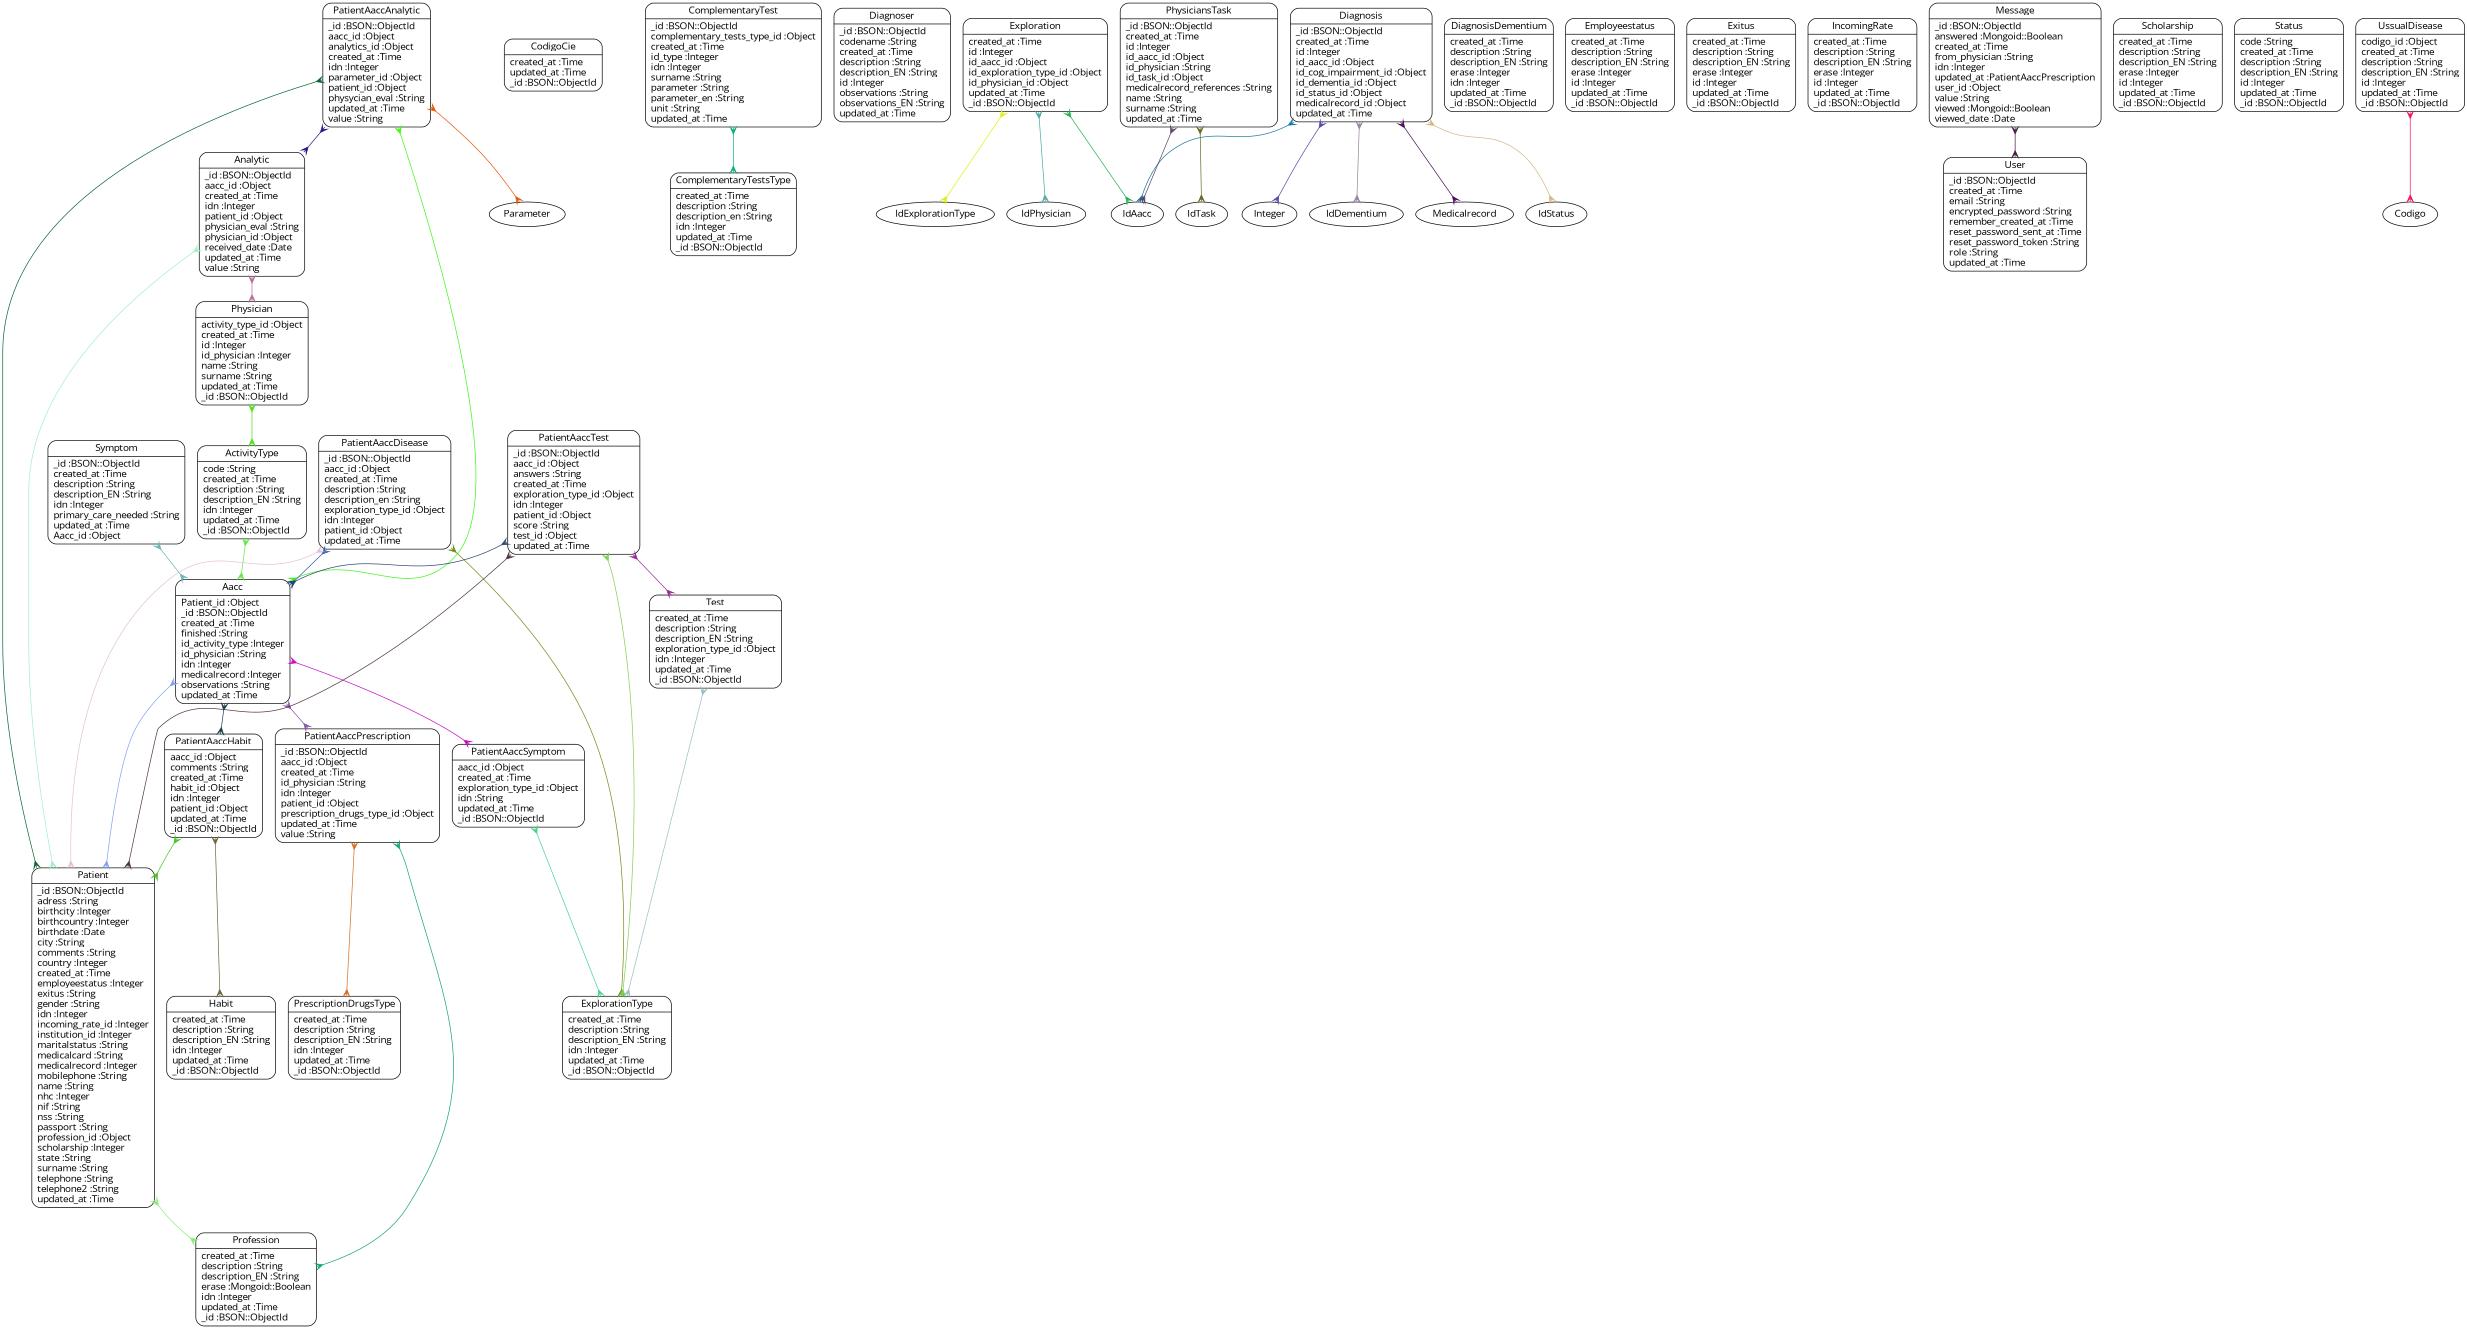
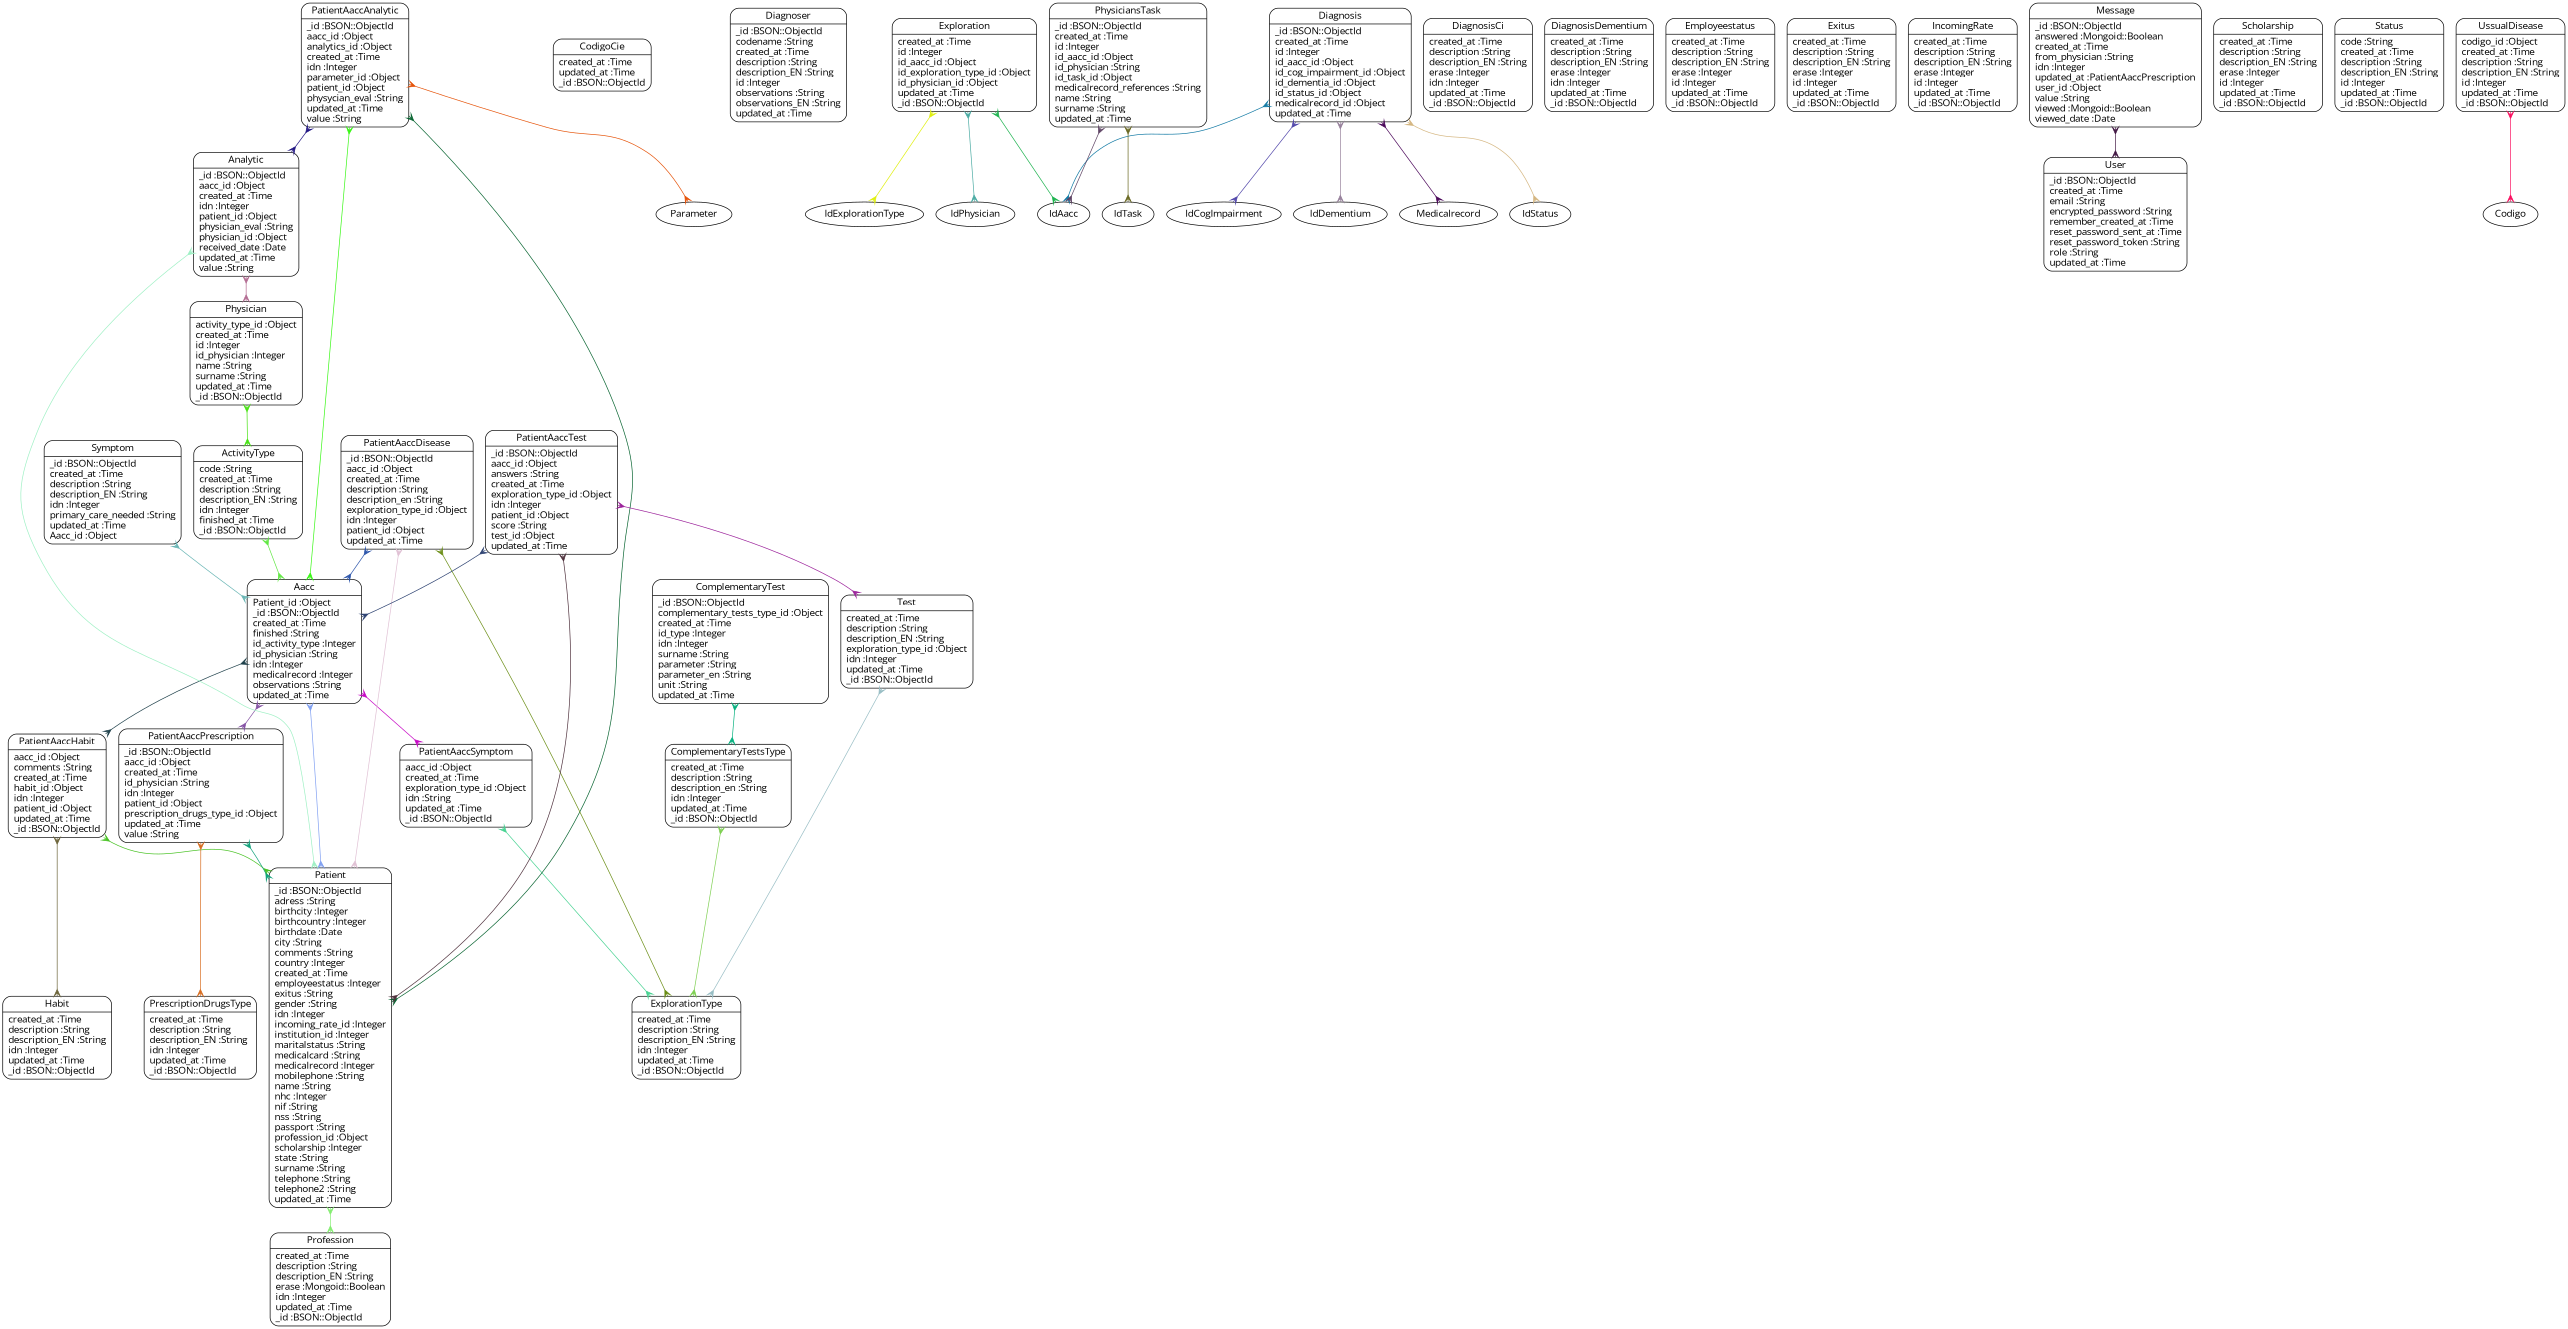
none -> (1478, 65)
(1269, 214) -> (1224, 214)
(241, 520) -> (237, 520)
(634, 774) -> (707, 912)
(453, 1081) -> (258, 859)
